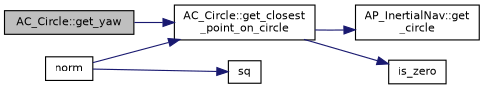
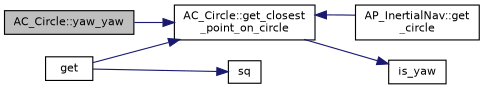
(69, 22) -> (69, 22)
(329, 30) -> (341, 15)
(69, 69) -> (69, 69)
(417, 72) -> (417, 72)
